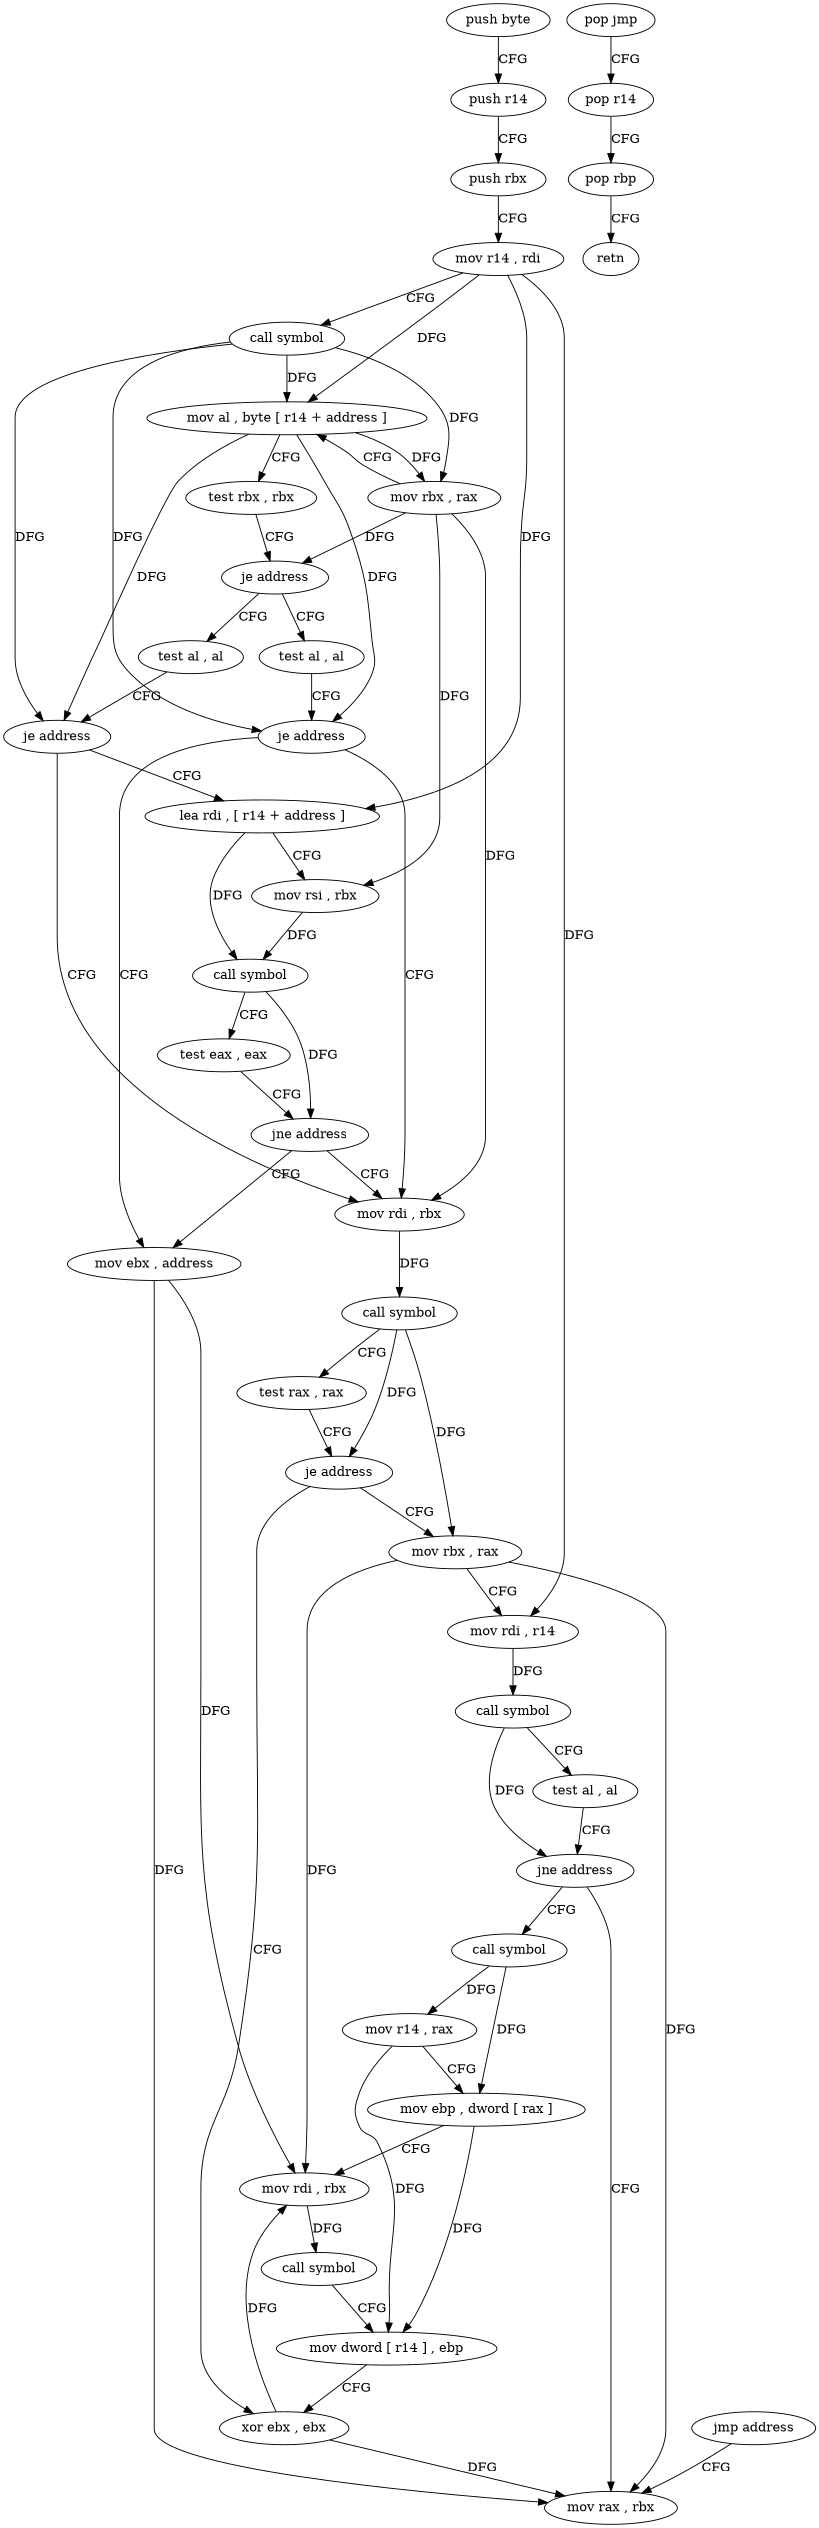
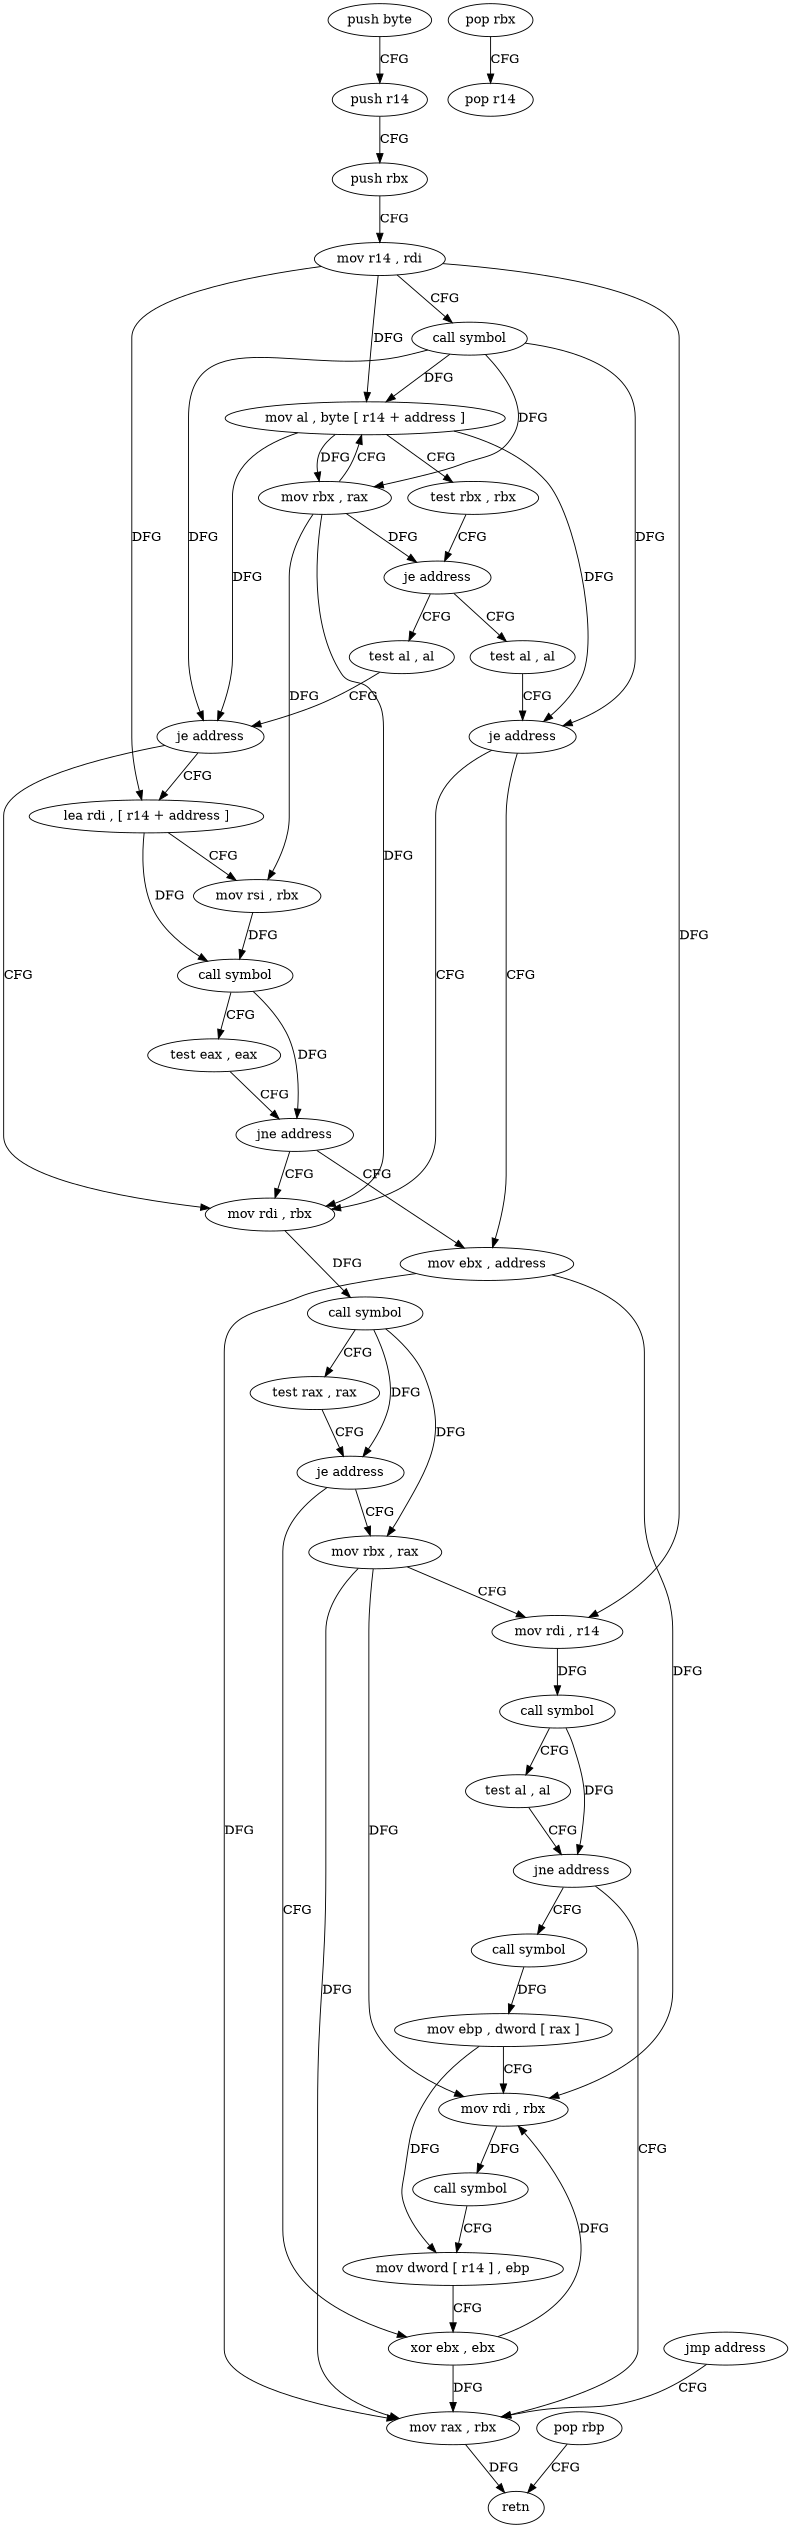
(611, 20) -> (491, 20)
(611, 135) -> none
(410, 2030) -> none
none -> (482, 2465)
